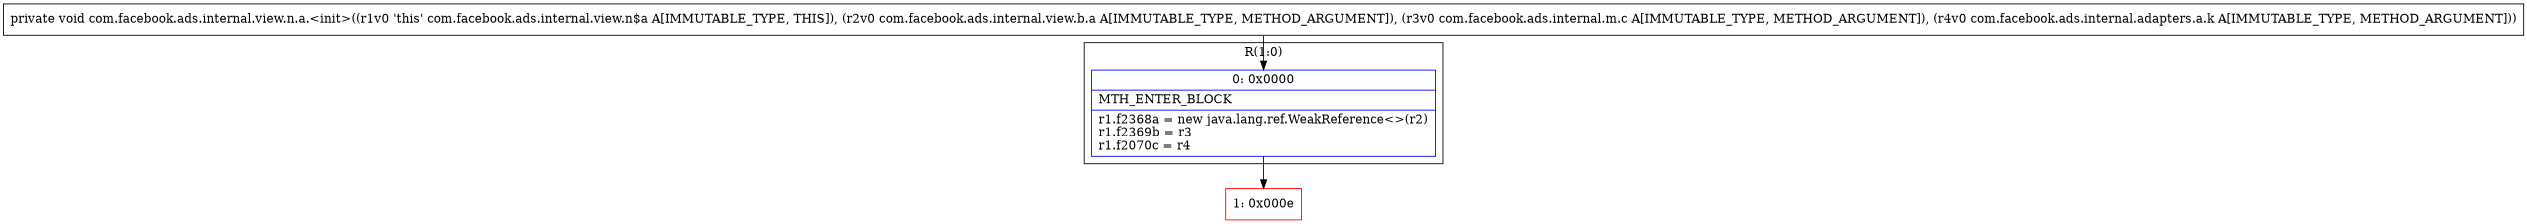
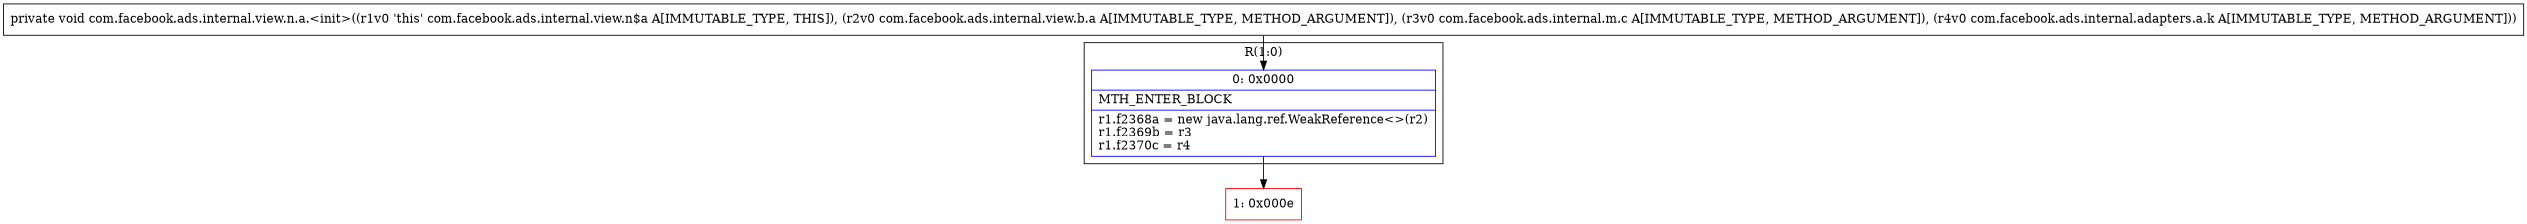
(1145, 146) -> (1145, 146)
